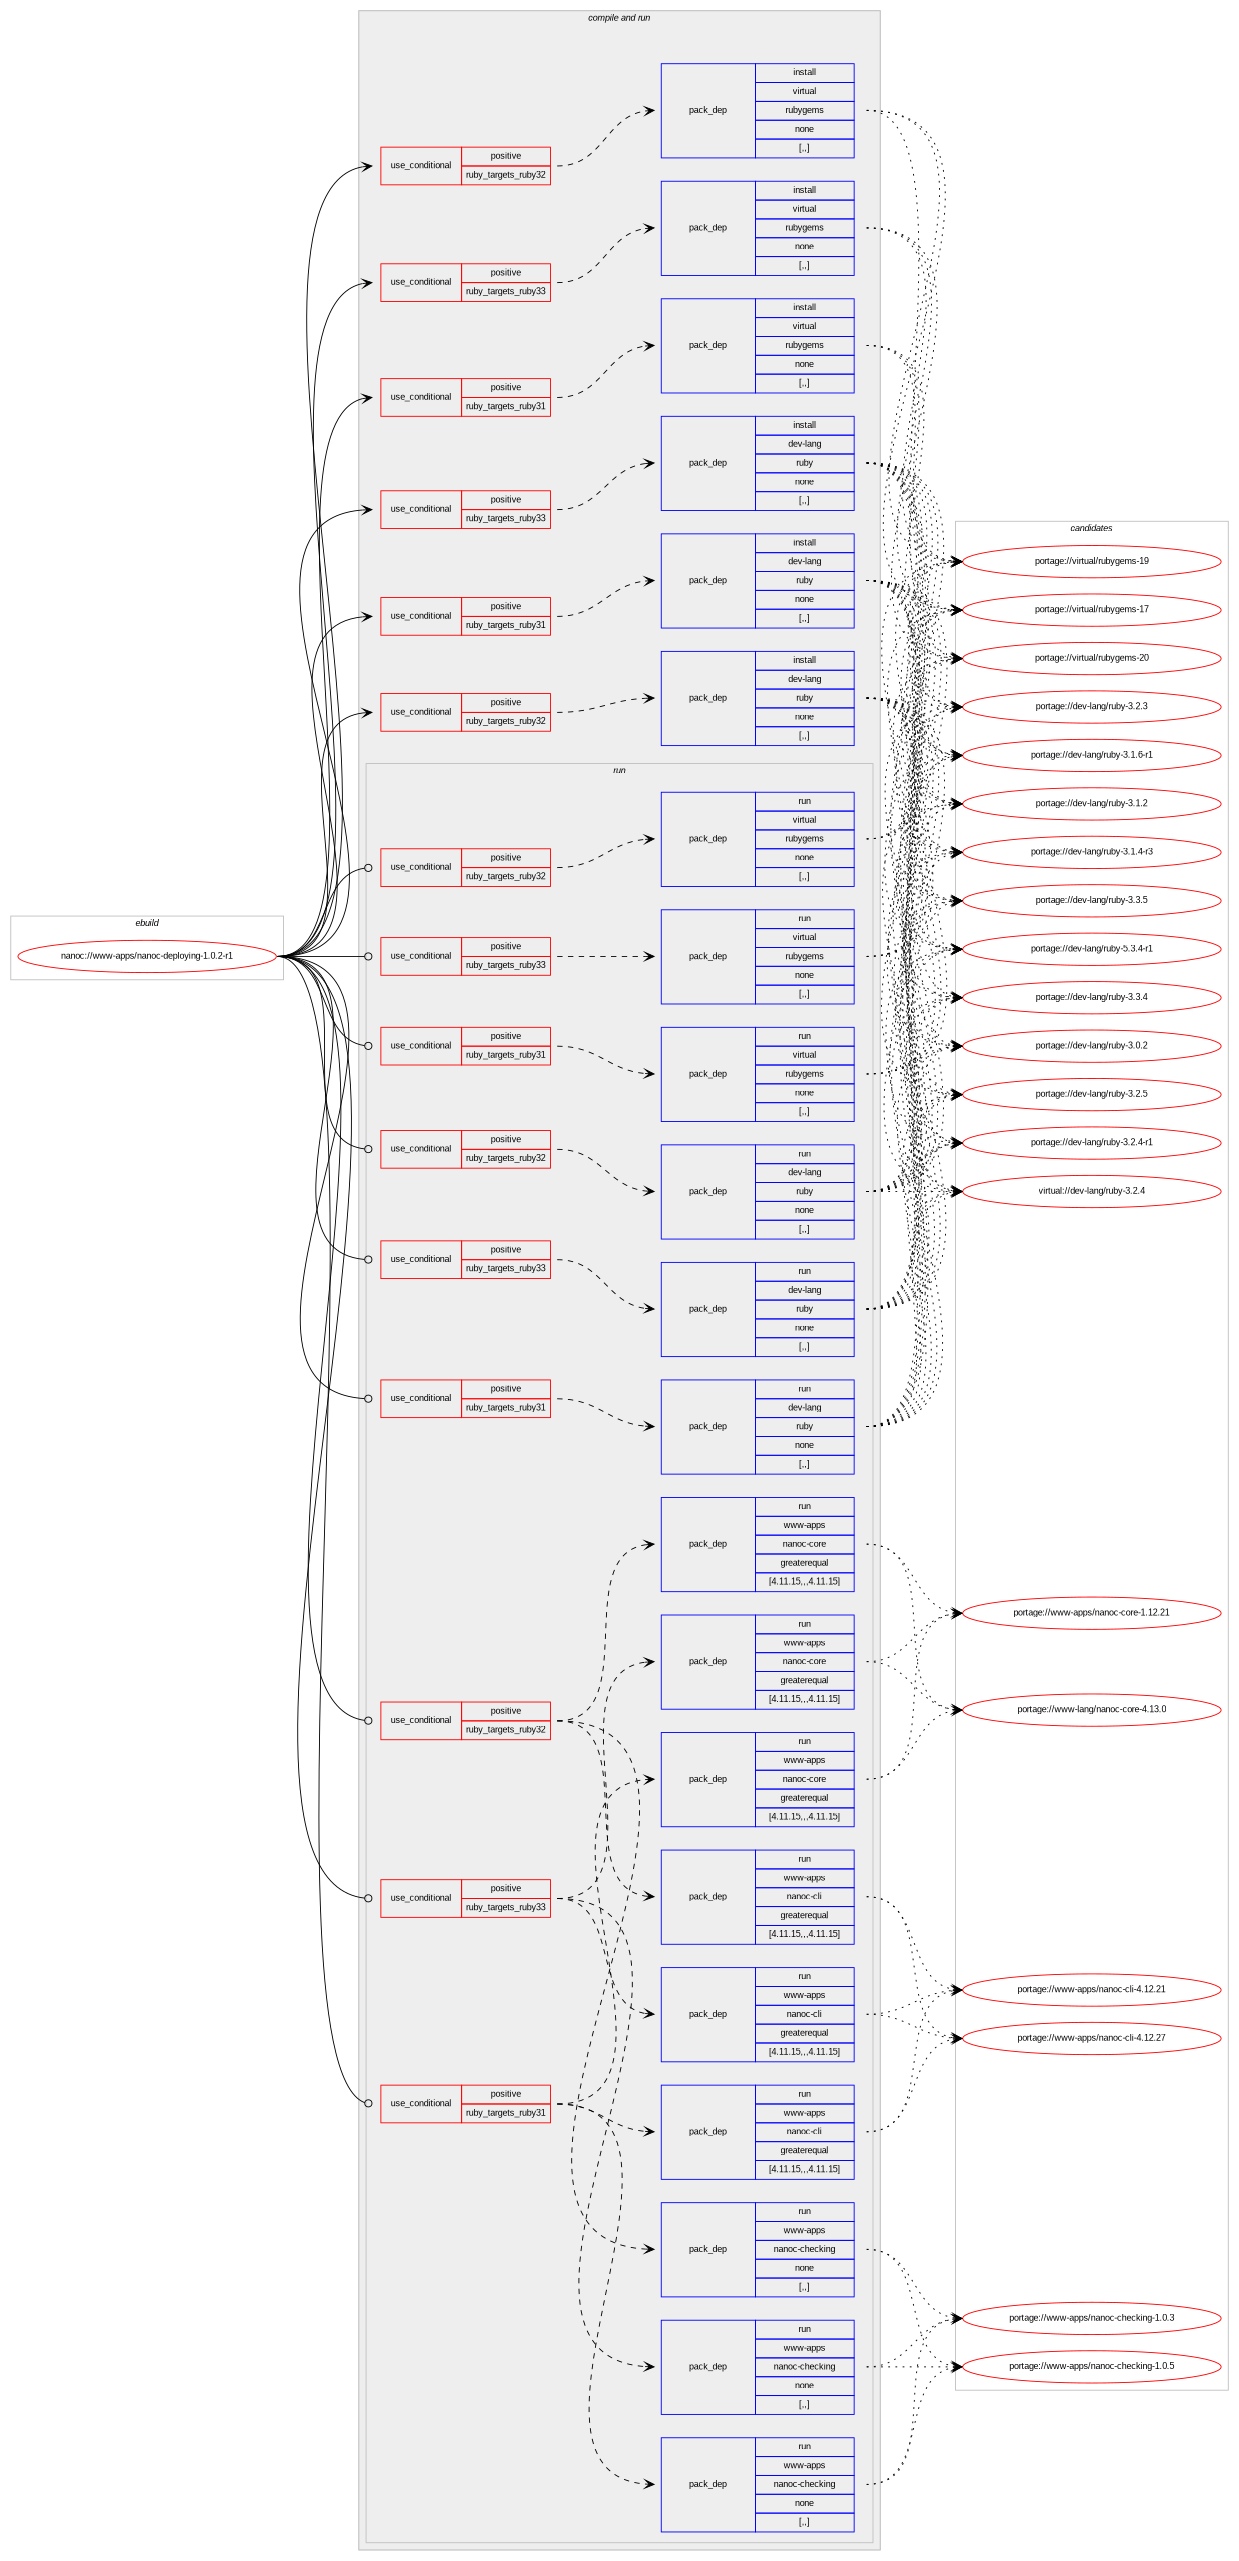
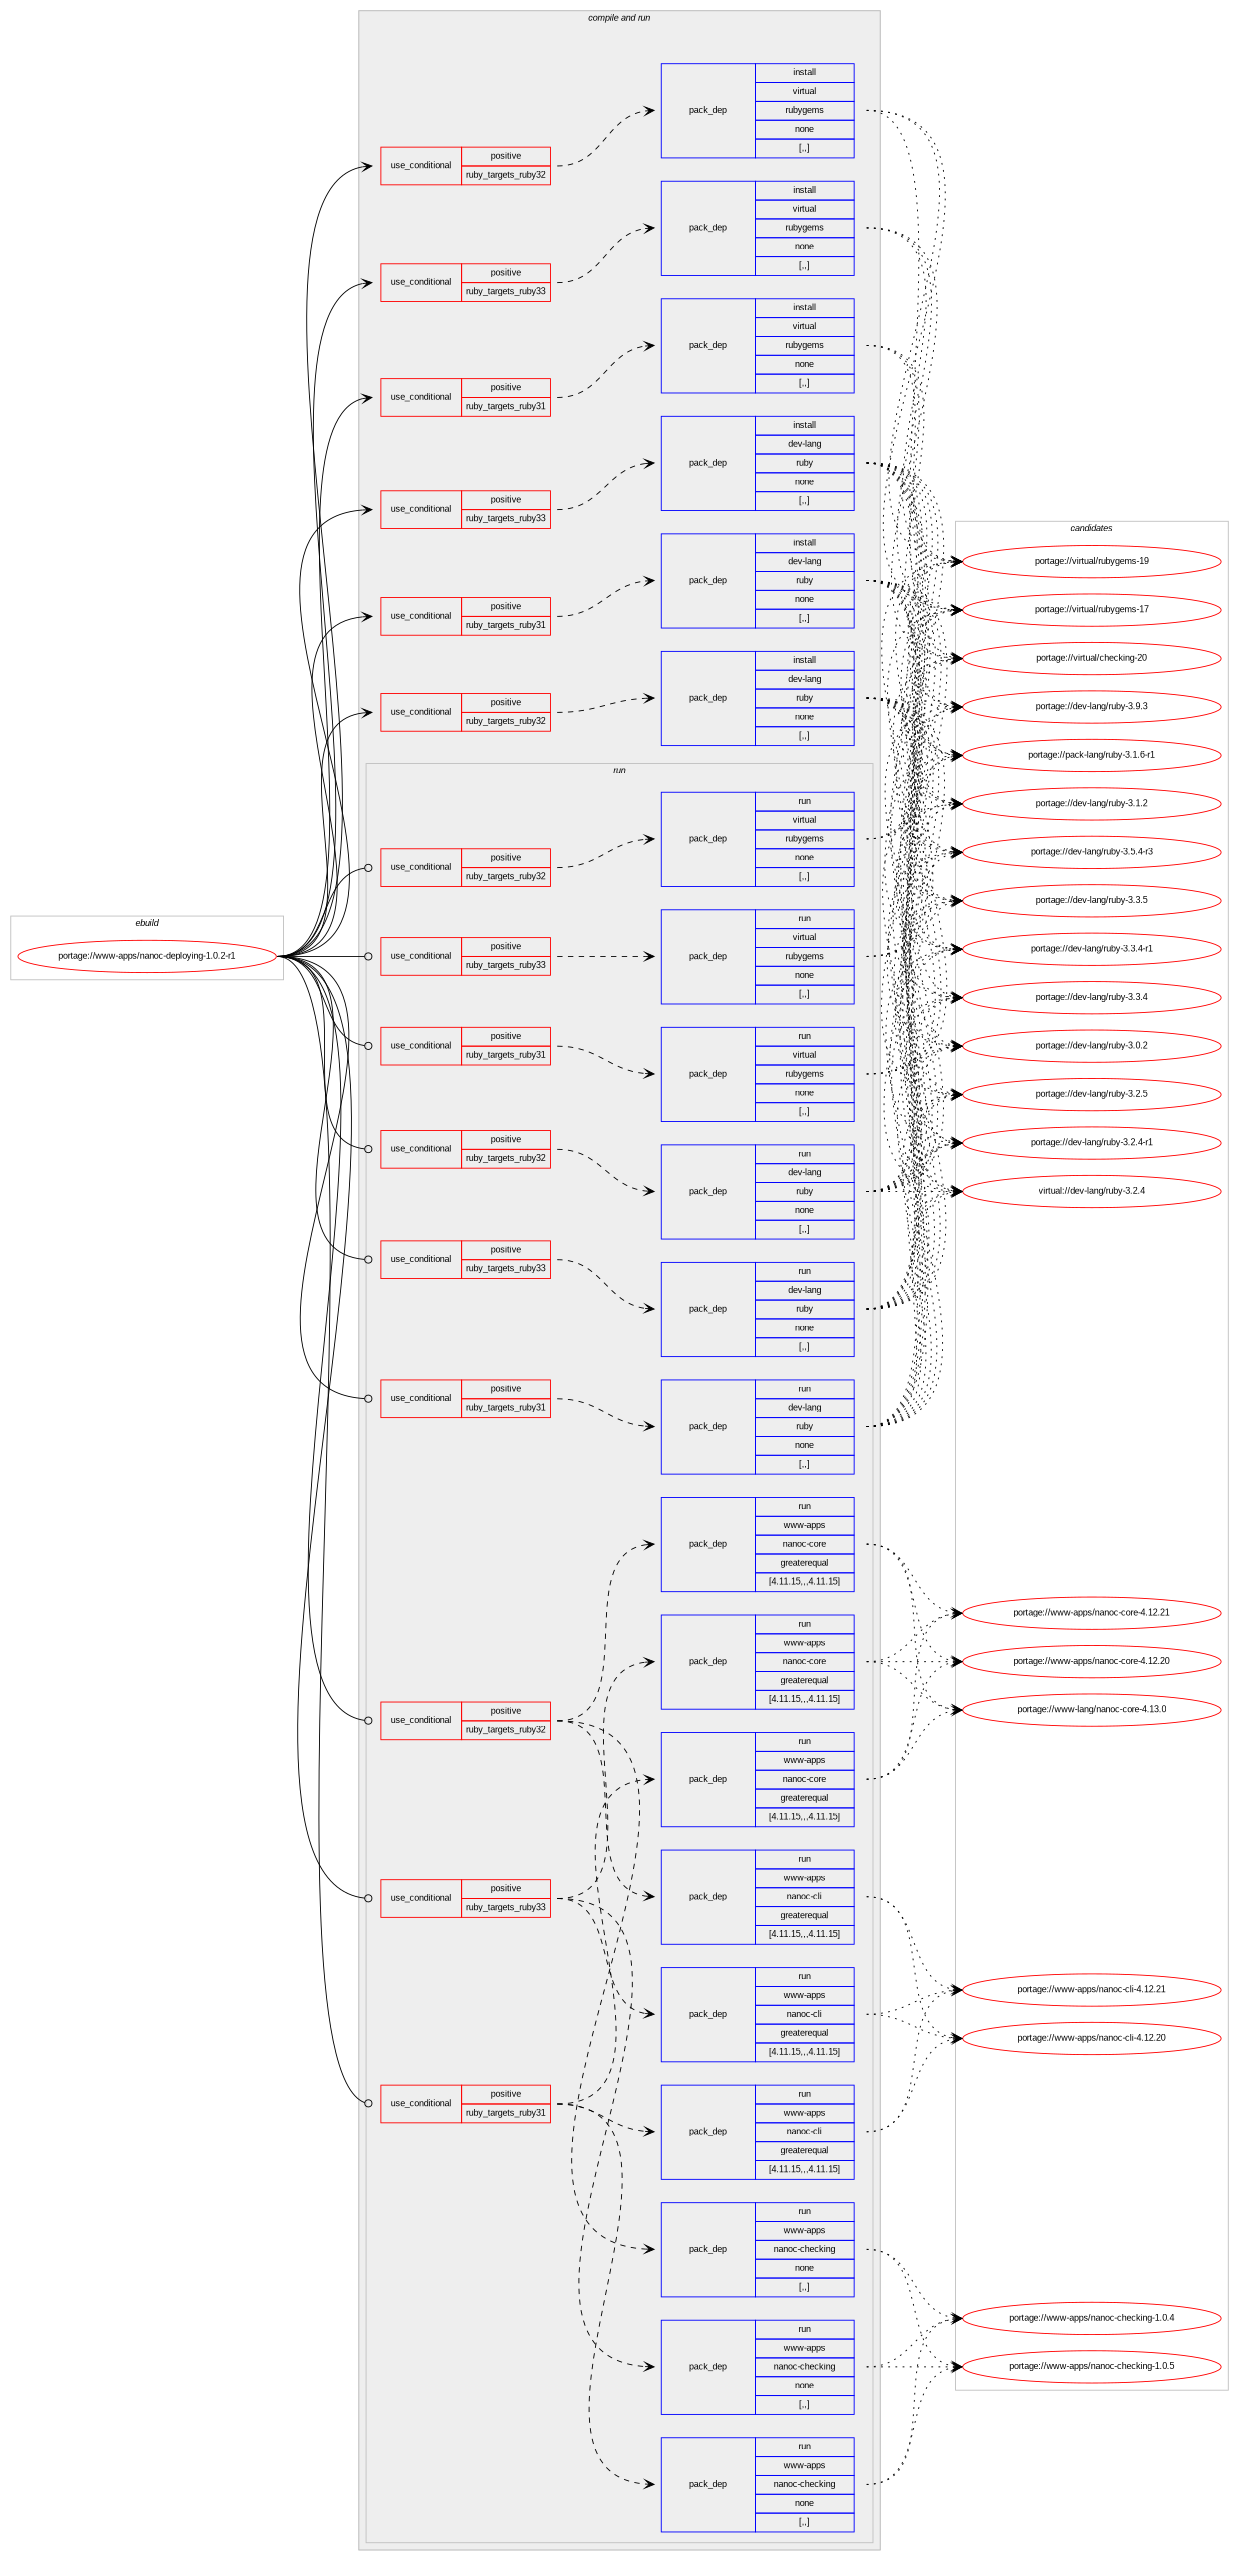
(1092, 659) -> (1092, 659)
(1092, 707) -> (1092, 707)
(1092, 755) -> (1092, 755)
(1092, 852) -> (1092, 852)
(1092, 949) -> (1092, 949)
(147, 956) -> (147, 956)
(1092, 1613) -> (1092, 1613)
none -> (1092, 1662)
(1092, 2038) -> (1092, 2038)
(1092, 2318) -> (1092, 2318)
